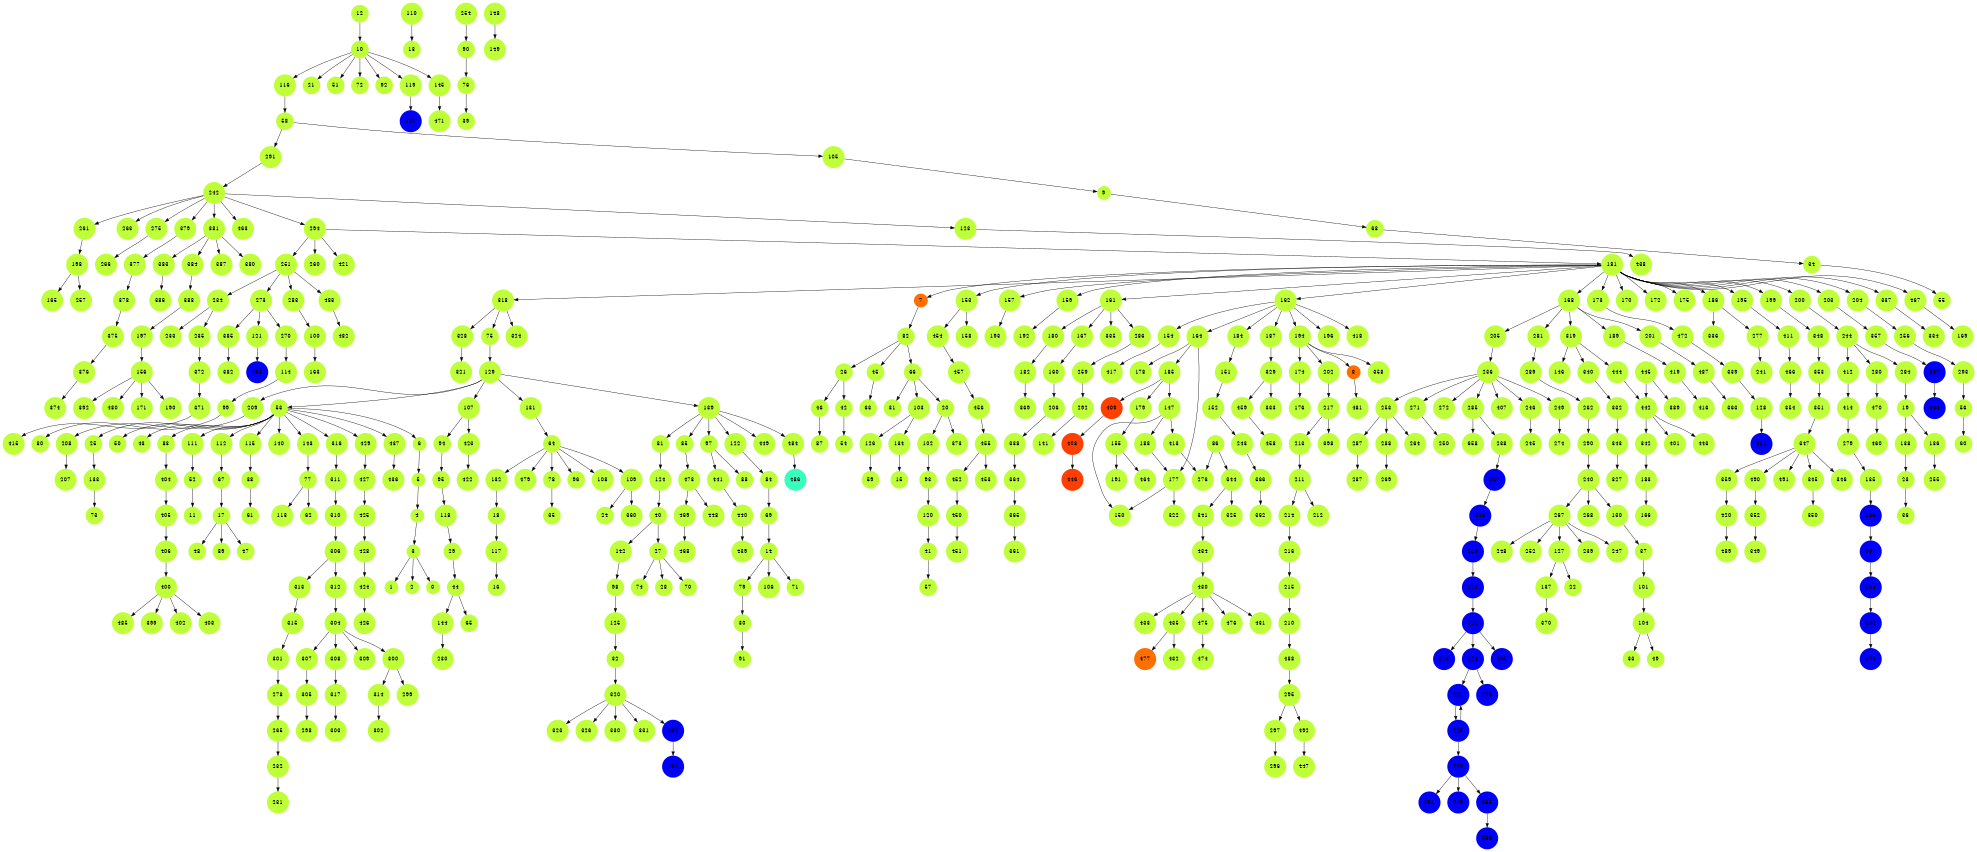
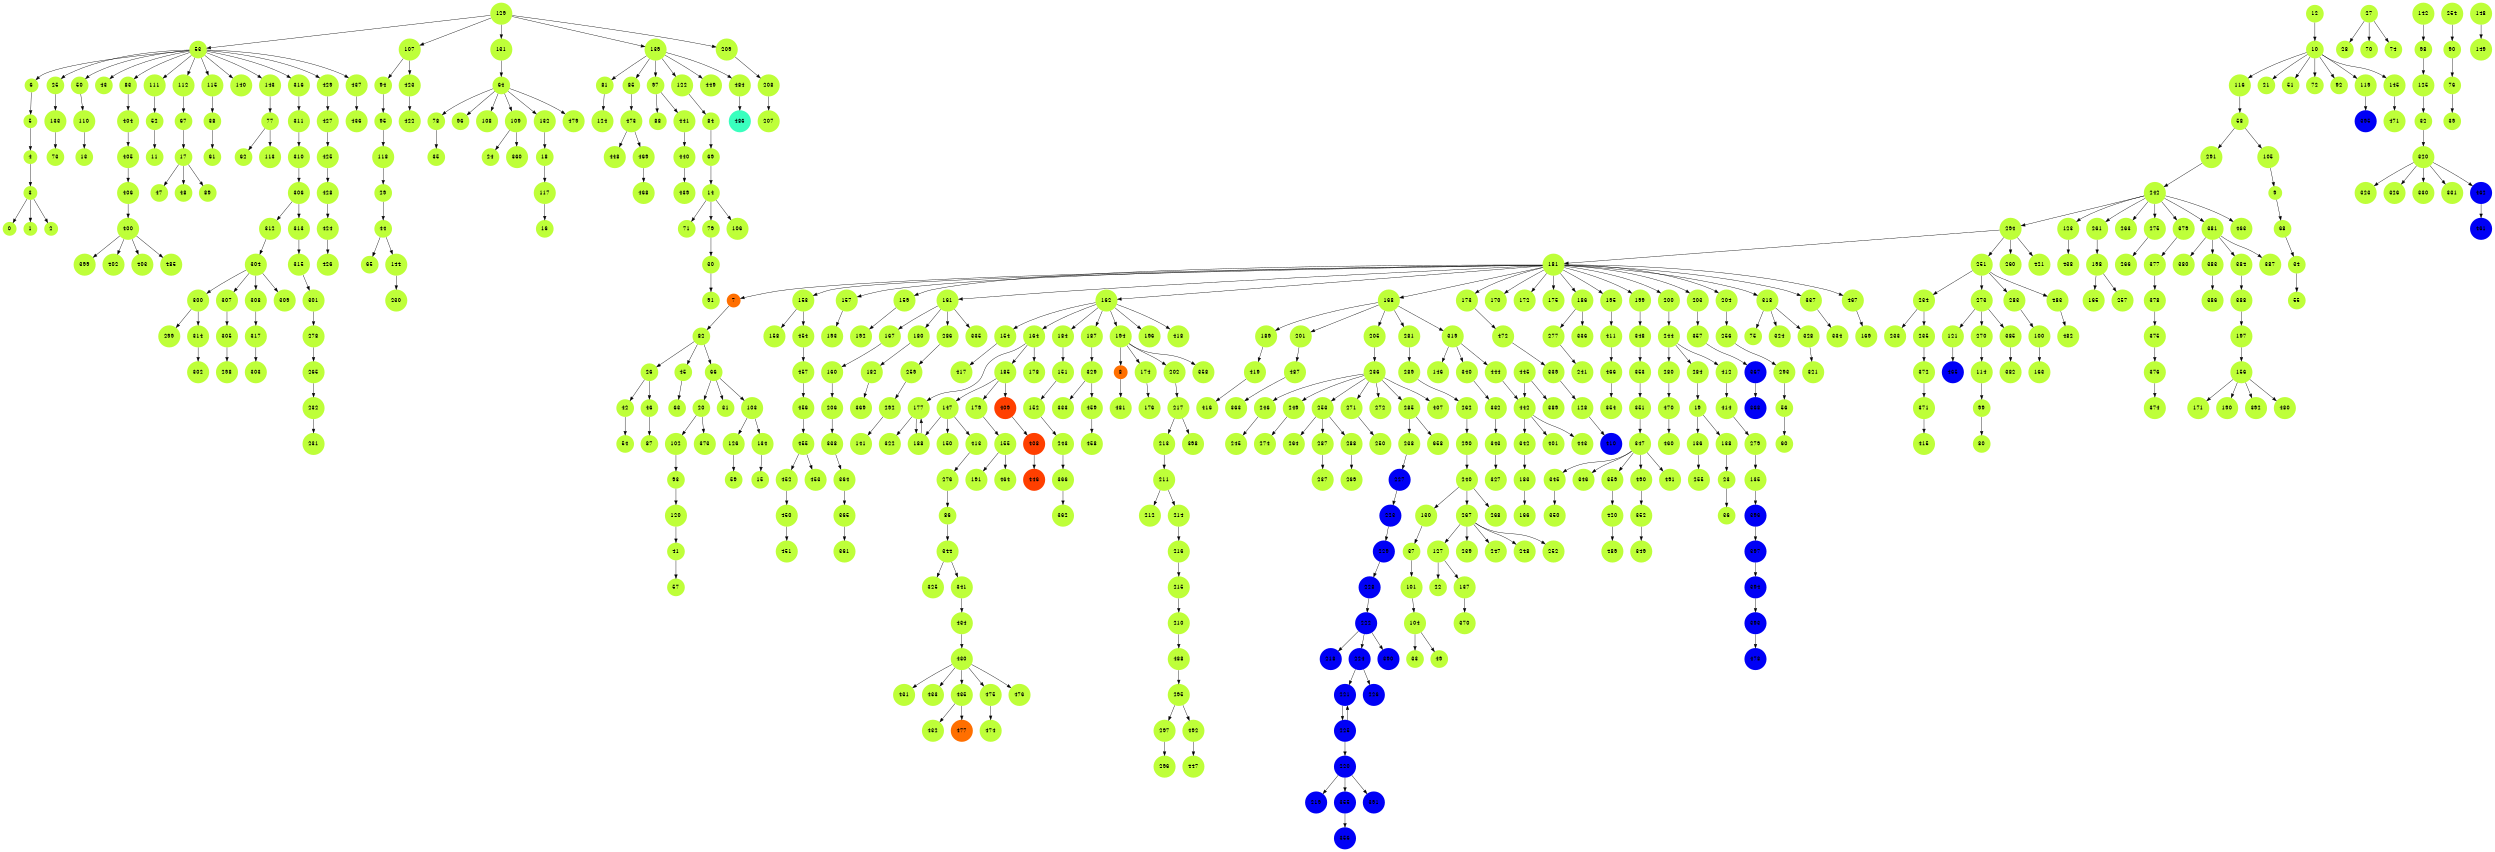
none -> (82, 100)
(490, 351) -> none
(1210, 459) -> (948, 497)
(1149, 498) -> (916, 424)
(658, 516) -> none
